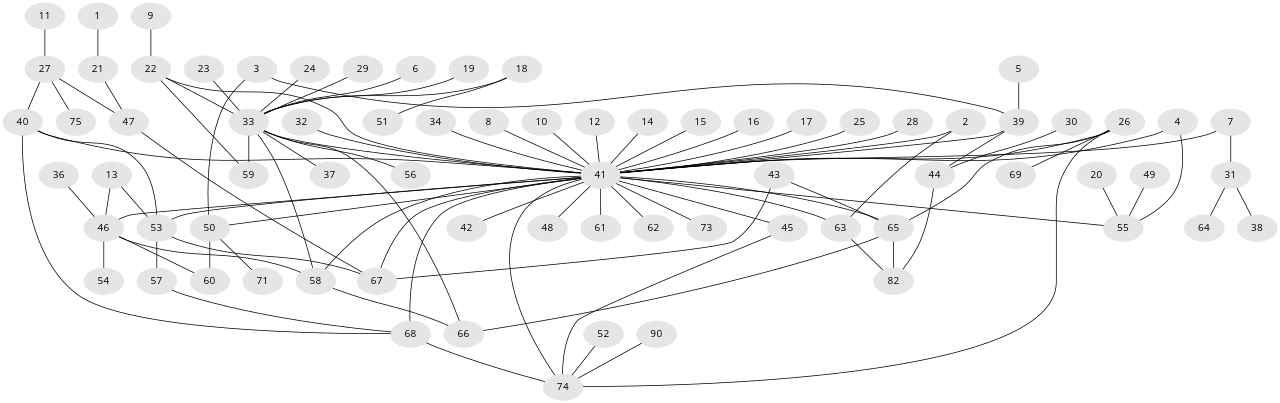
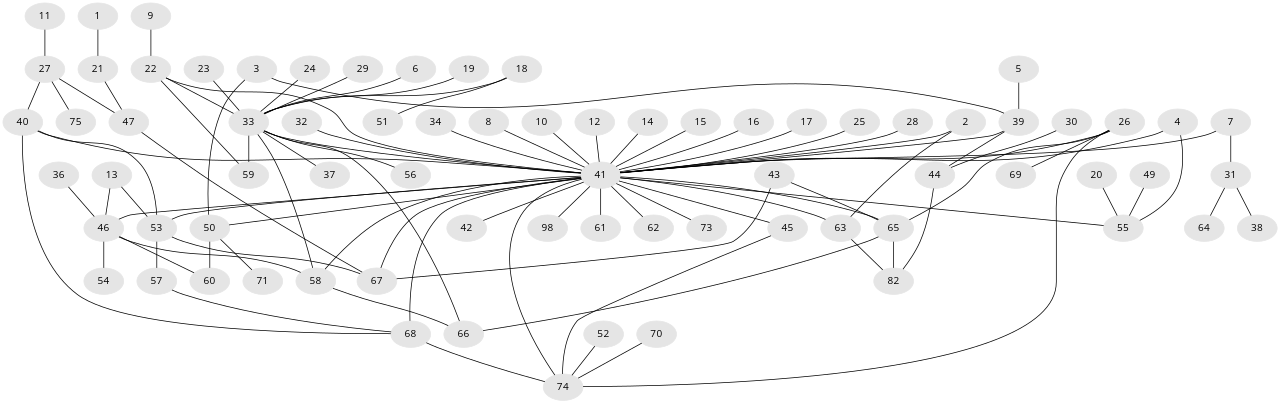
(548, 228) -> (548, 228)
(657, 334) -> (657, 334)
